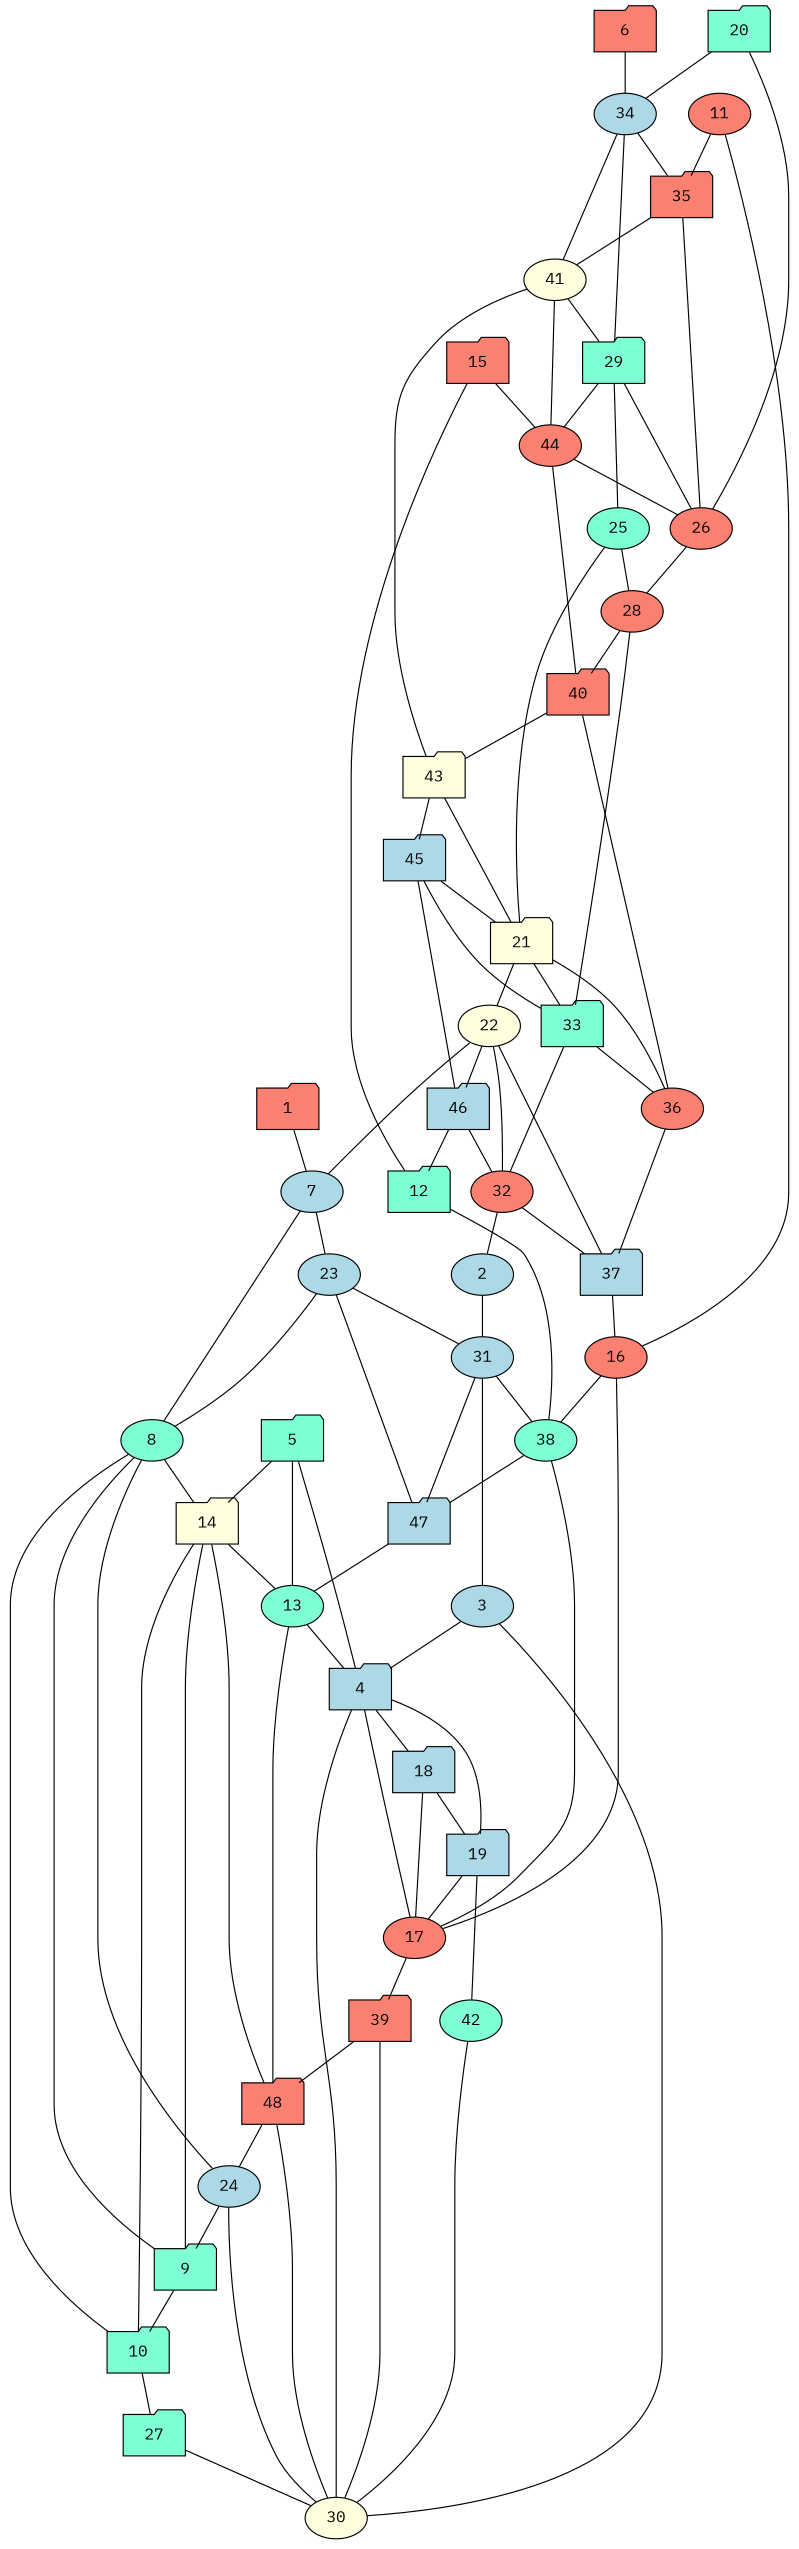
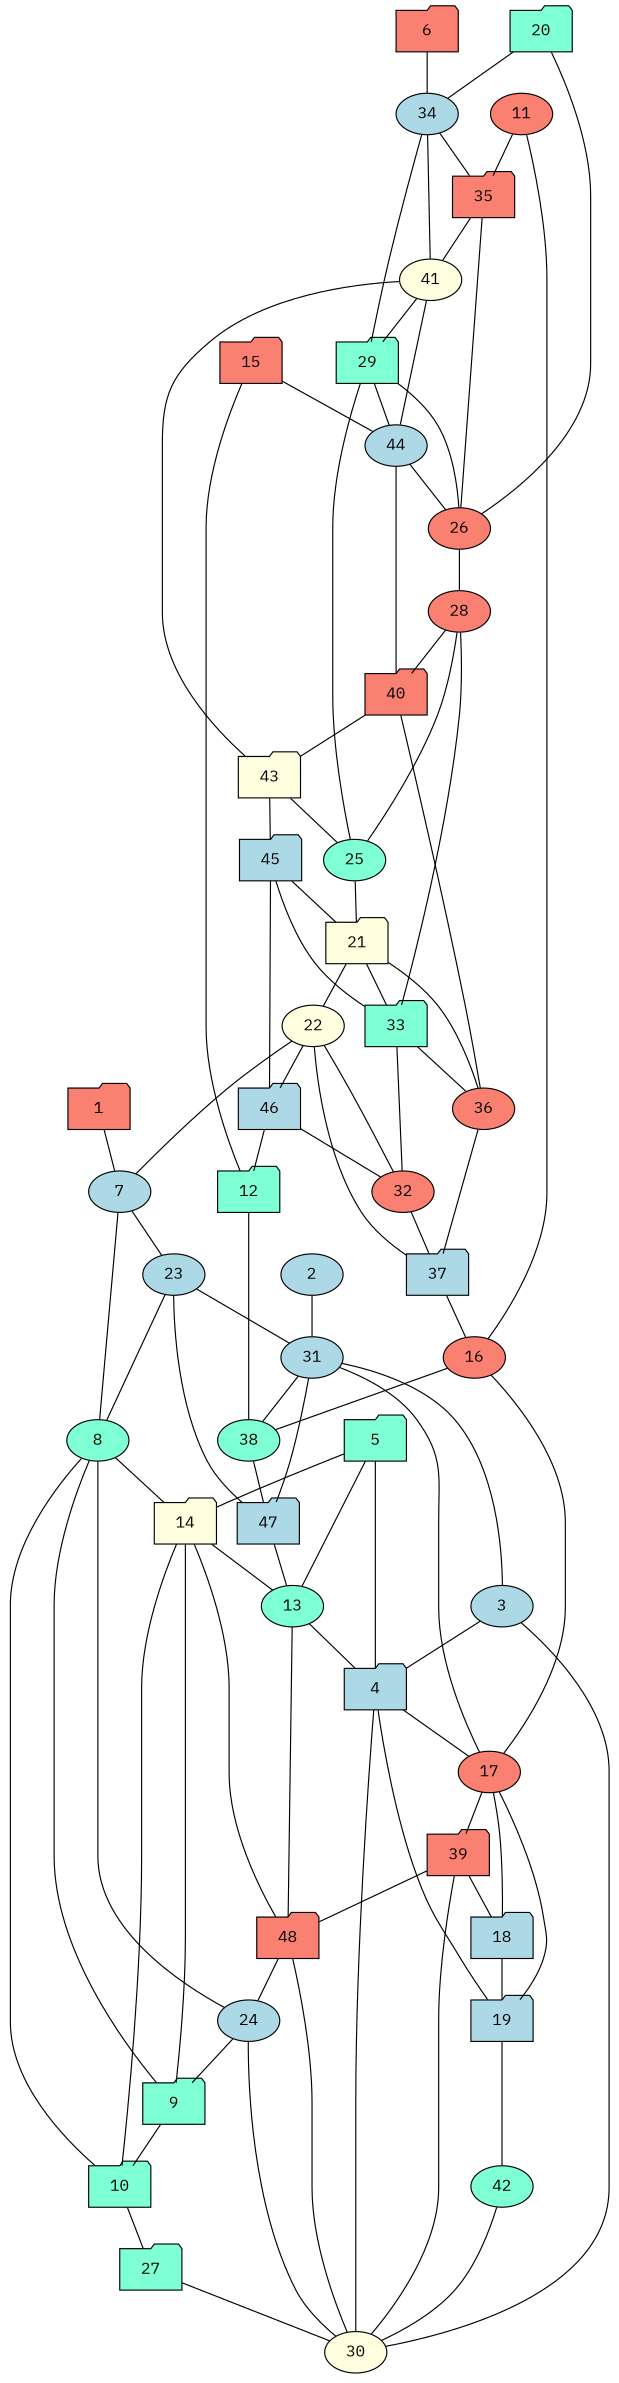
(550, 446) -> (396, 446)
(478, 860) -> (314, 820)
(491, 1240) -> none
(392, 1731) -> (480, 1896)
(575, 1737) -> (439, 1540)
